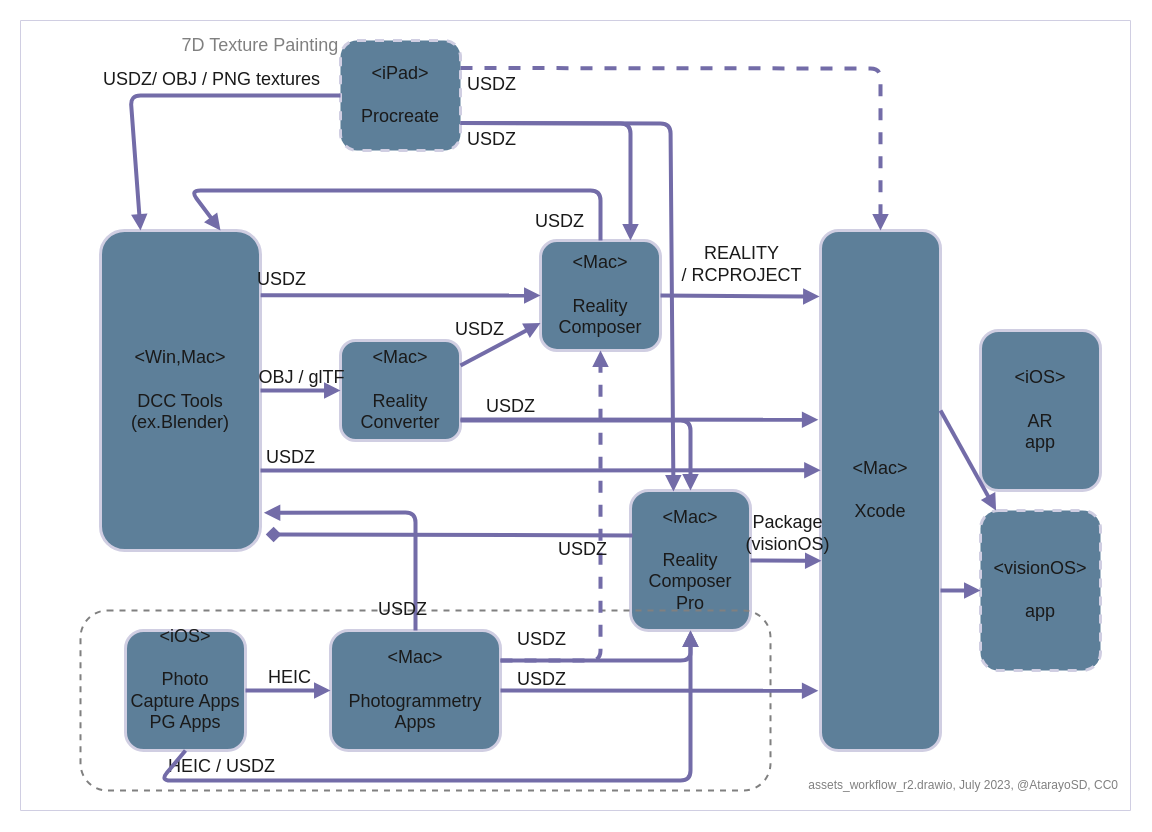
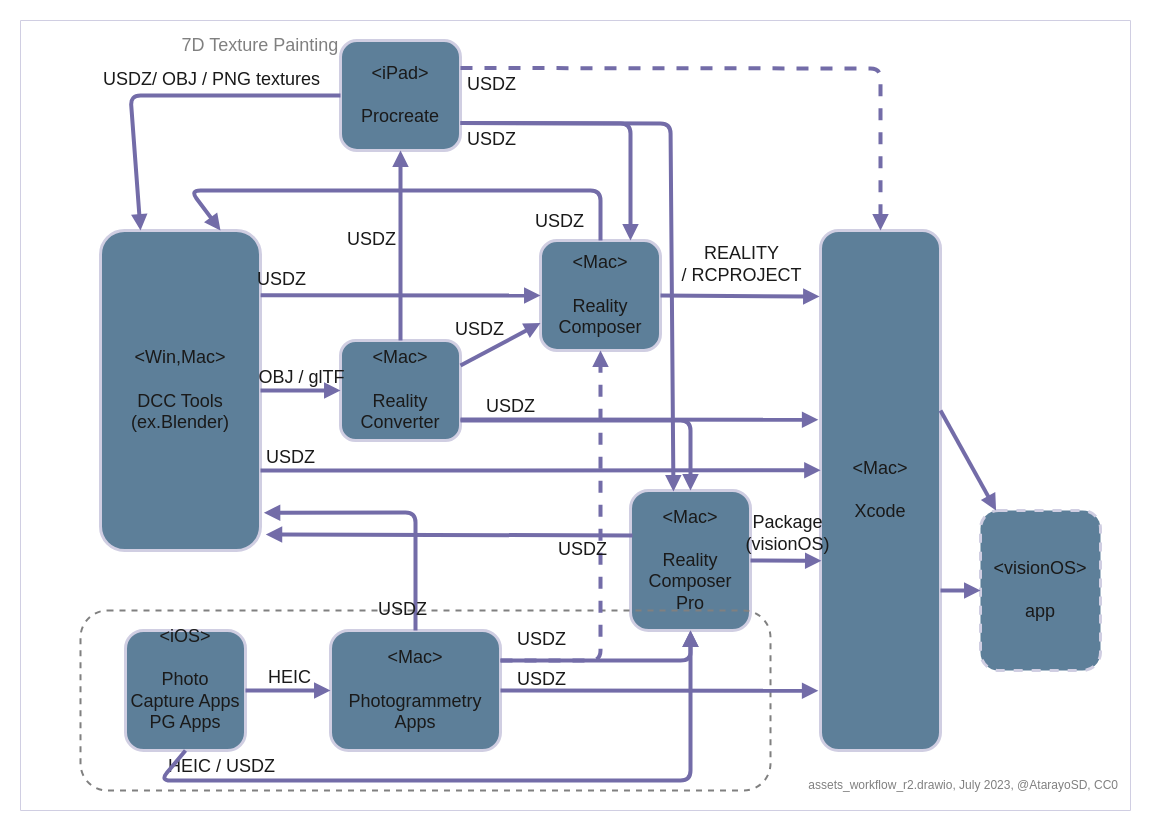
(401, 96) -> (401, 96)
none -> (401, 253)
(1041, 411) -> none
(281, 535) -> (282, 535)
